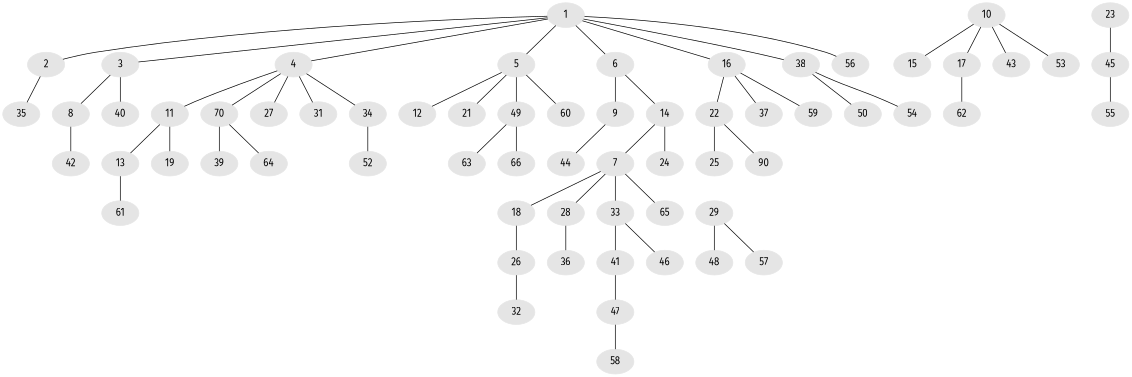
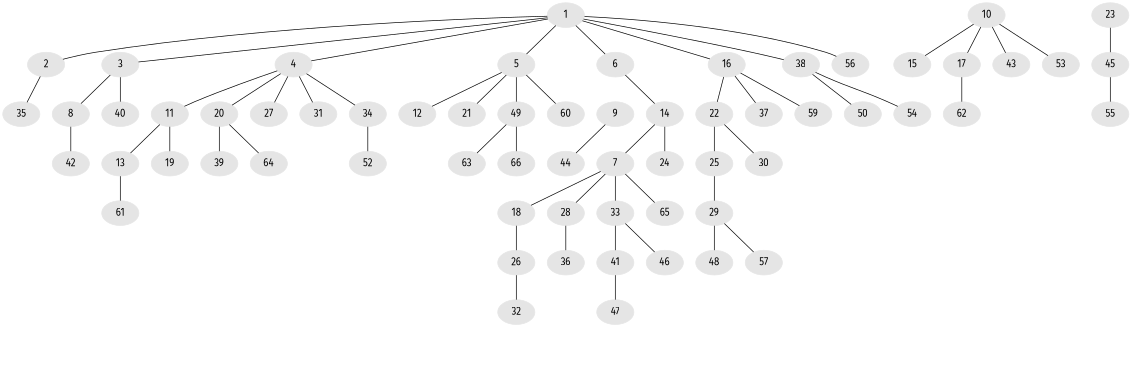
(615, 89) -> none
(219, 114) -> (219, 114)
(764, 164) -> (764, 164)
none -> (714, 188)
(615, 362) -> none
